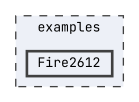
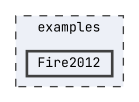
(70, 64) -> (70, 64)
